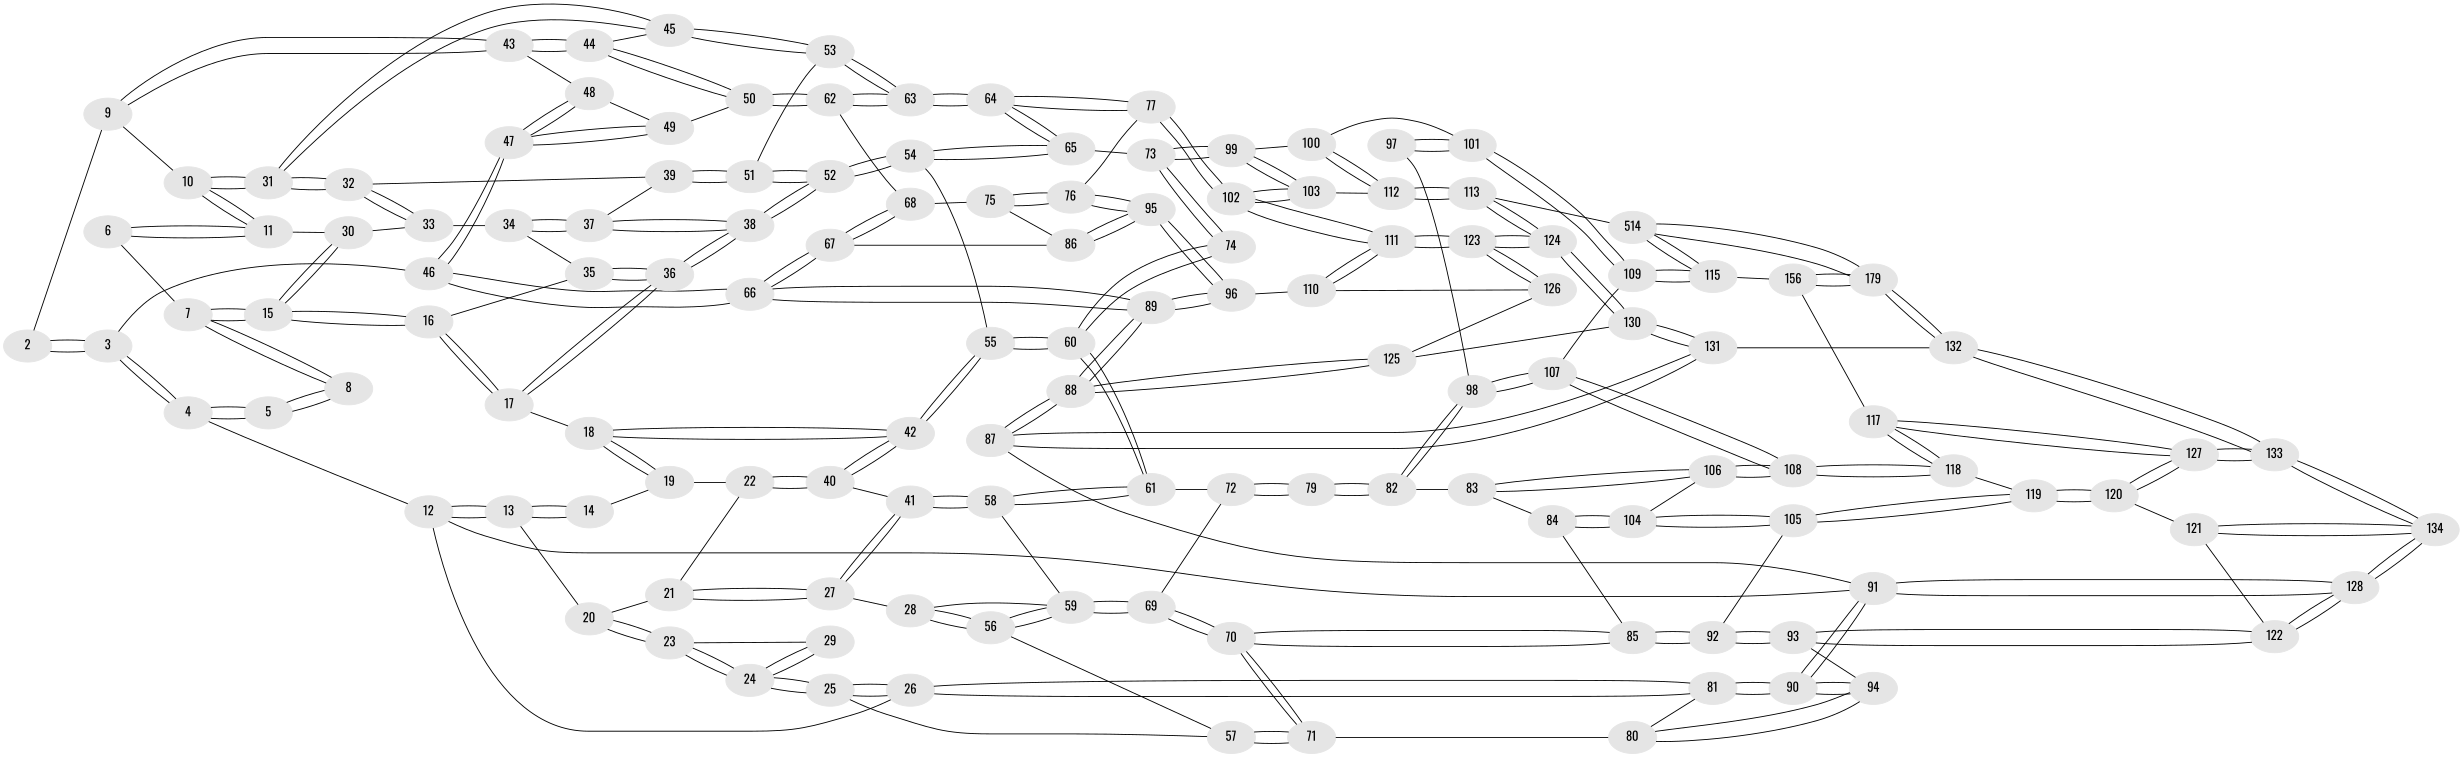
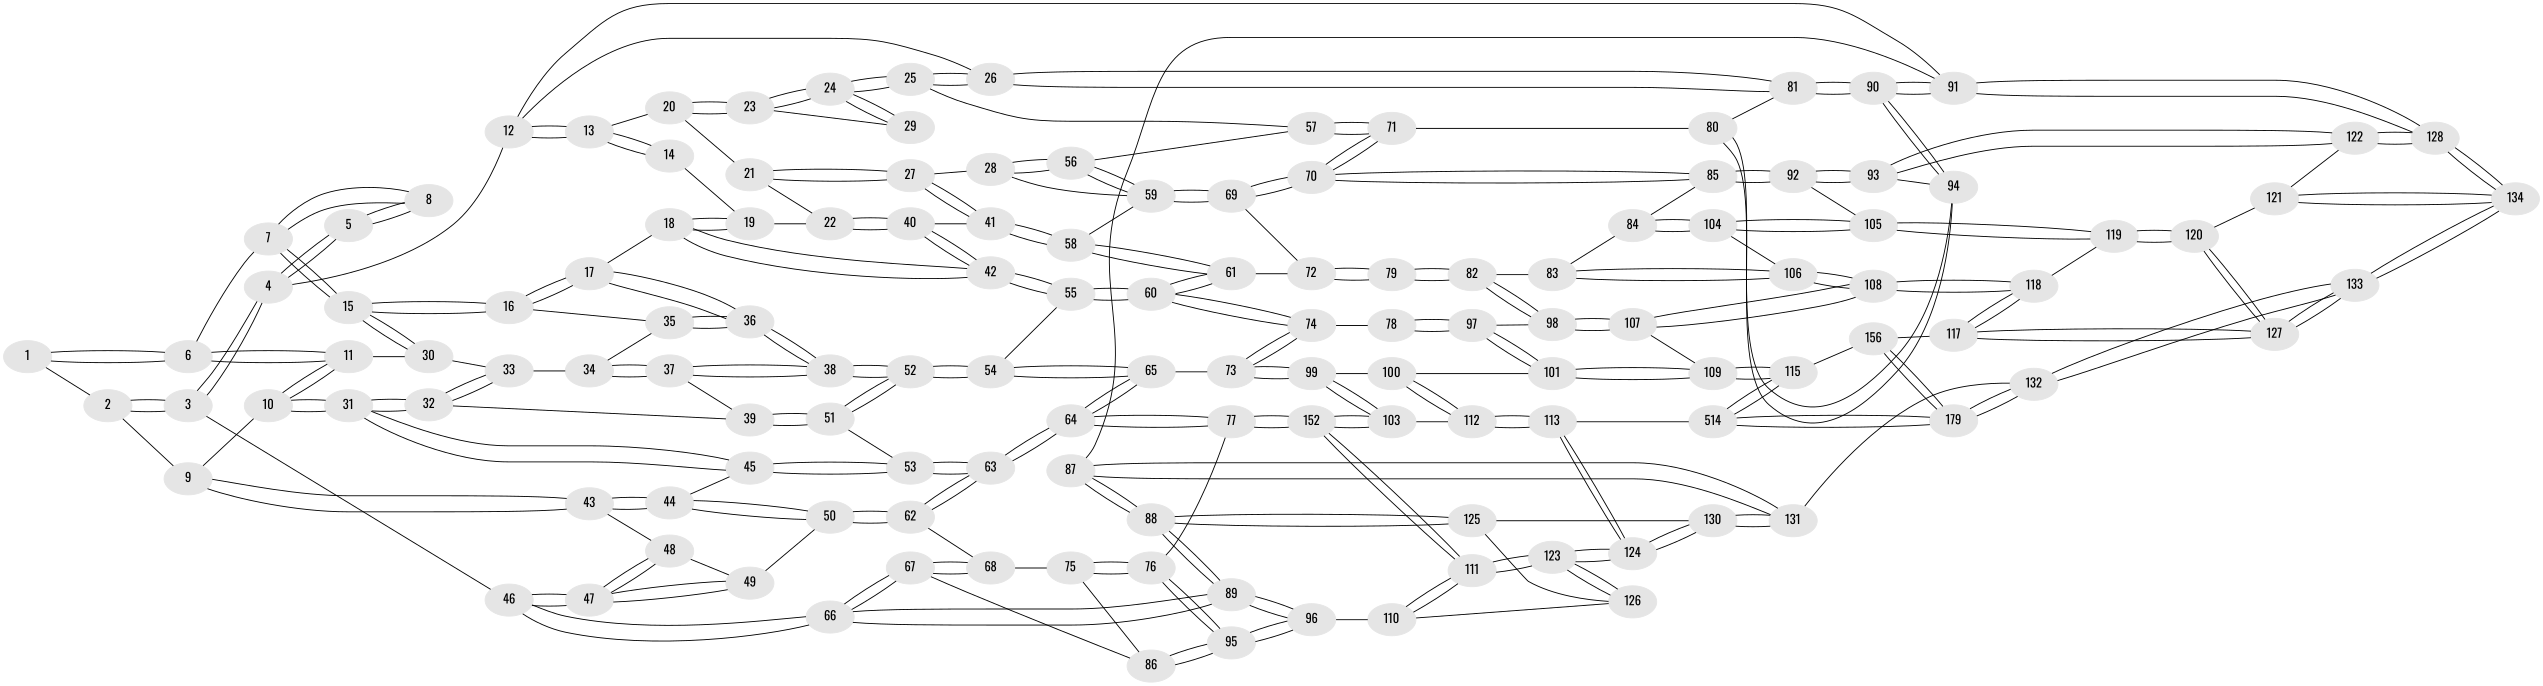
(1231, 199) -> (1312, 422)
none -> (1392, 325)
none -> (28, 357)
